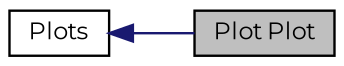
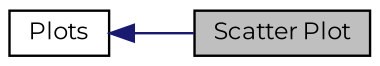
(265, 33) -> (282, 33)
